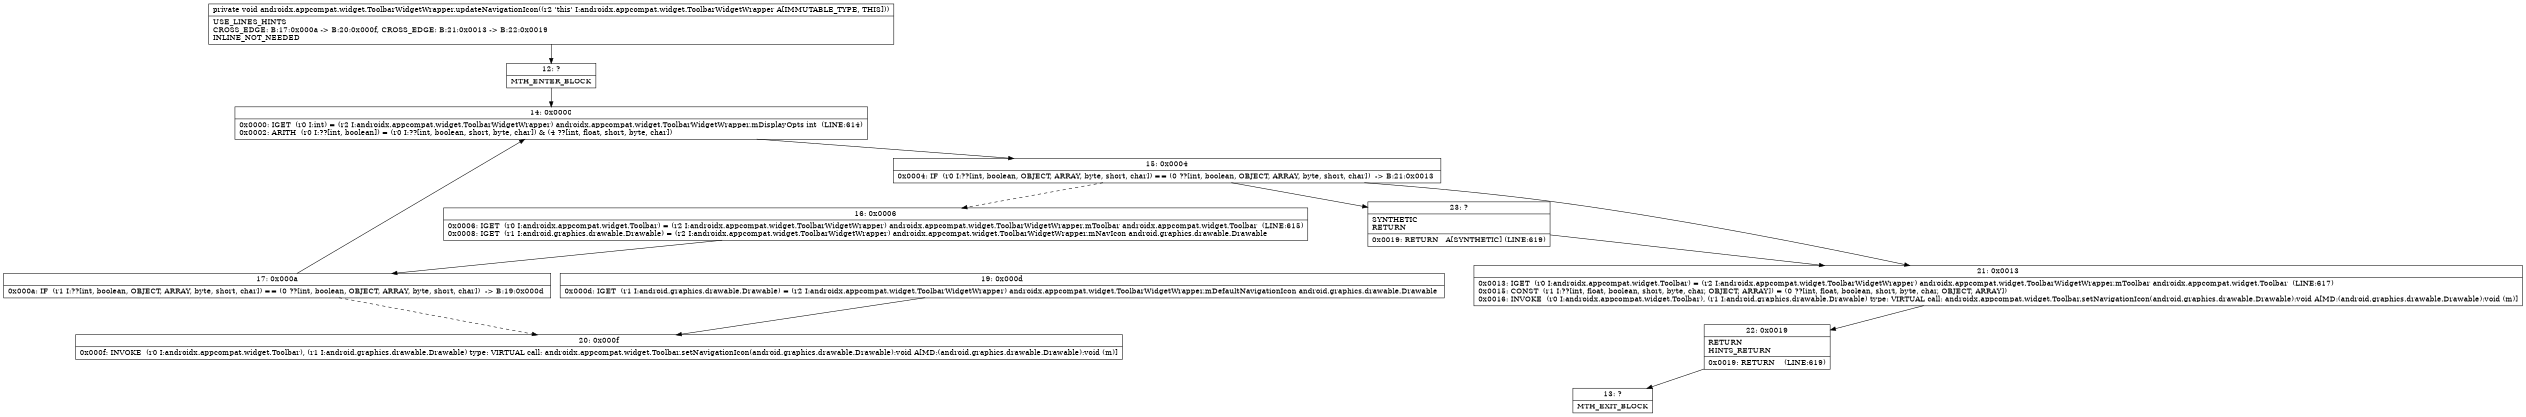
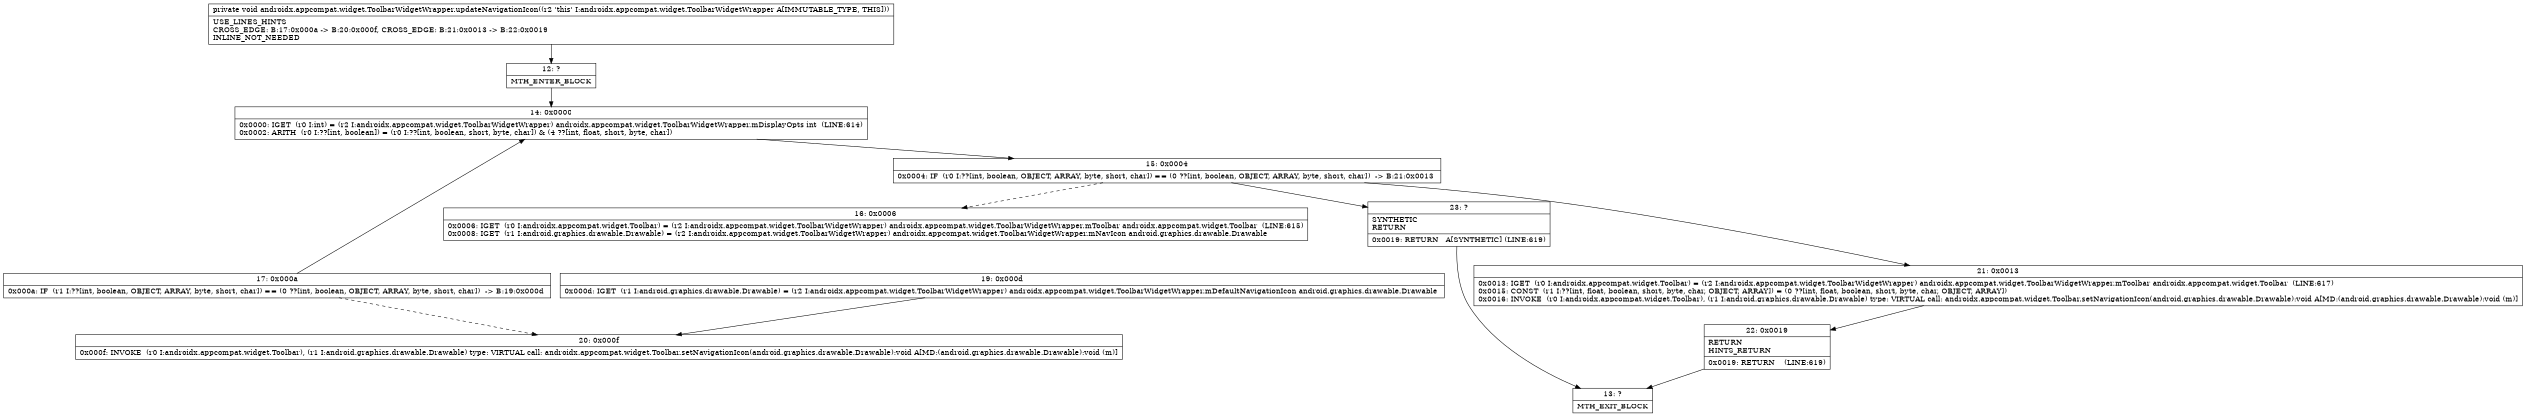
(1685, 250) -> (1493, 334)
(560, 257) -> none
